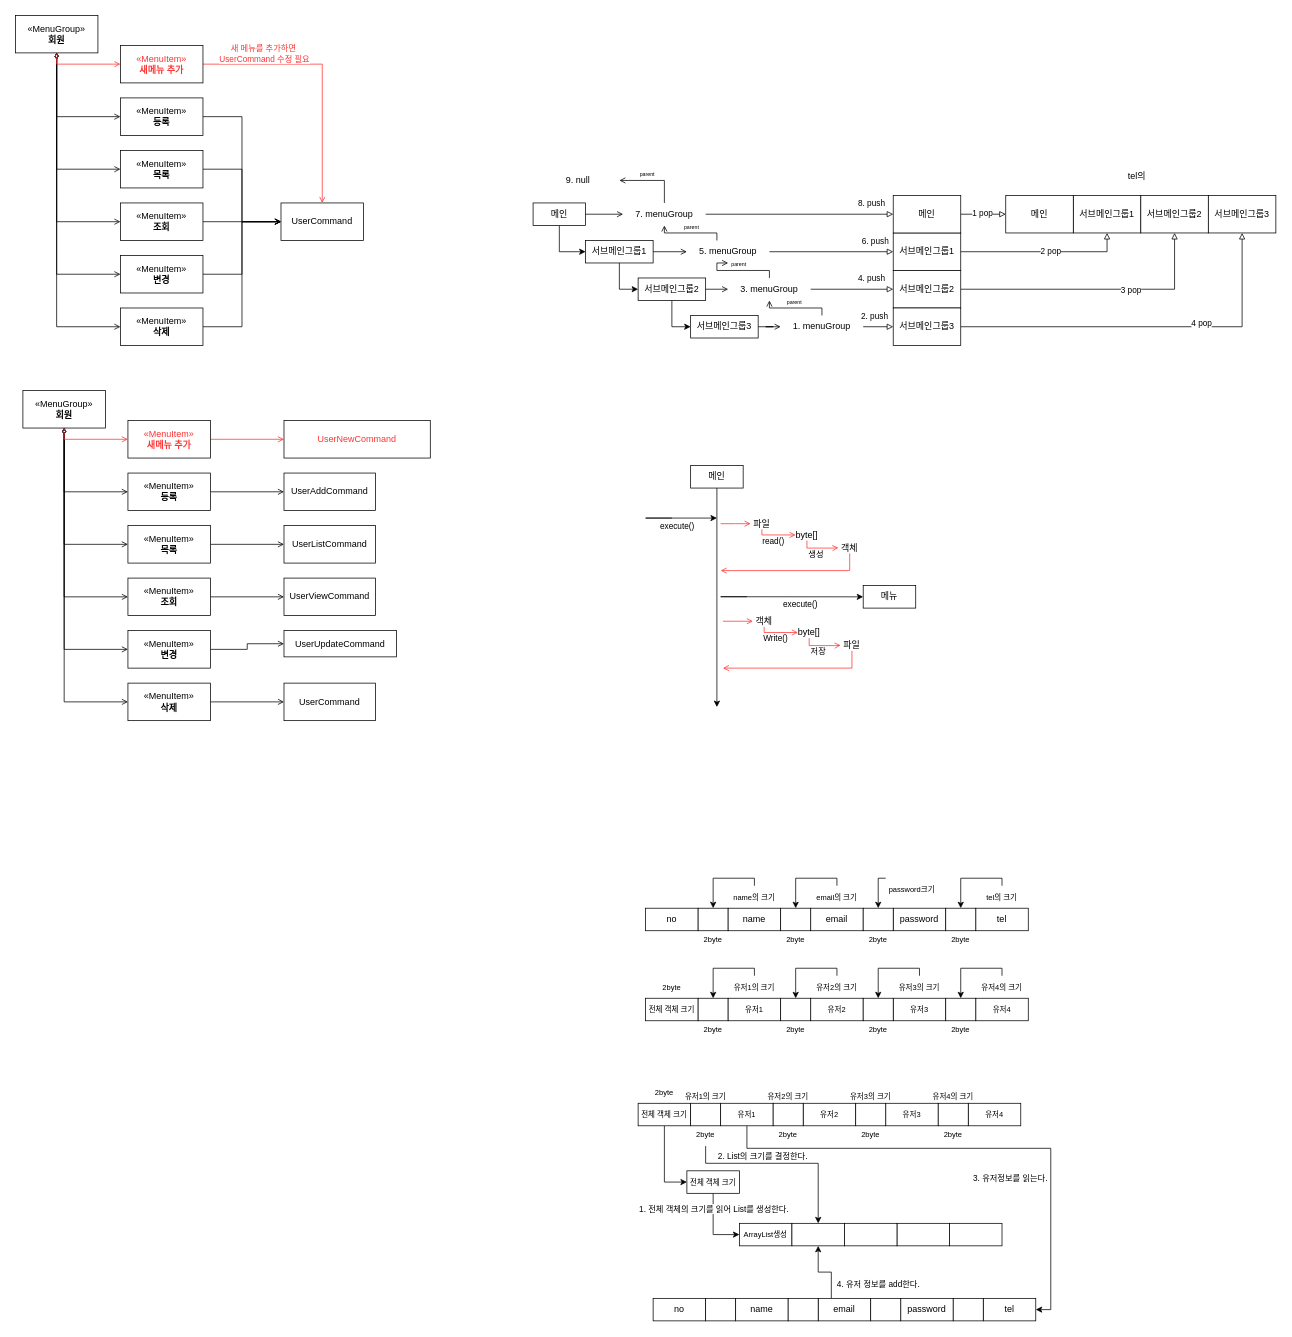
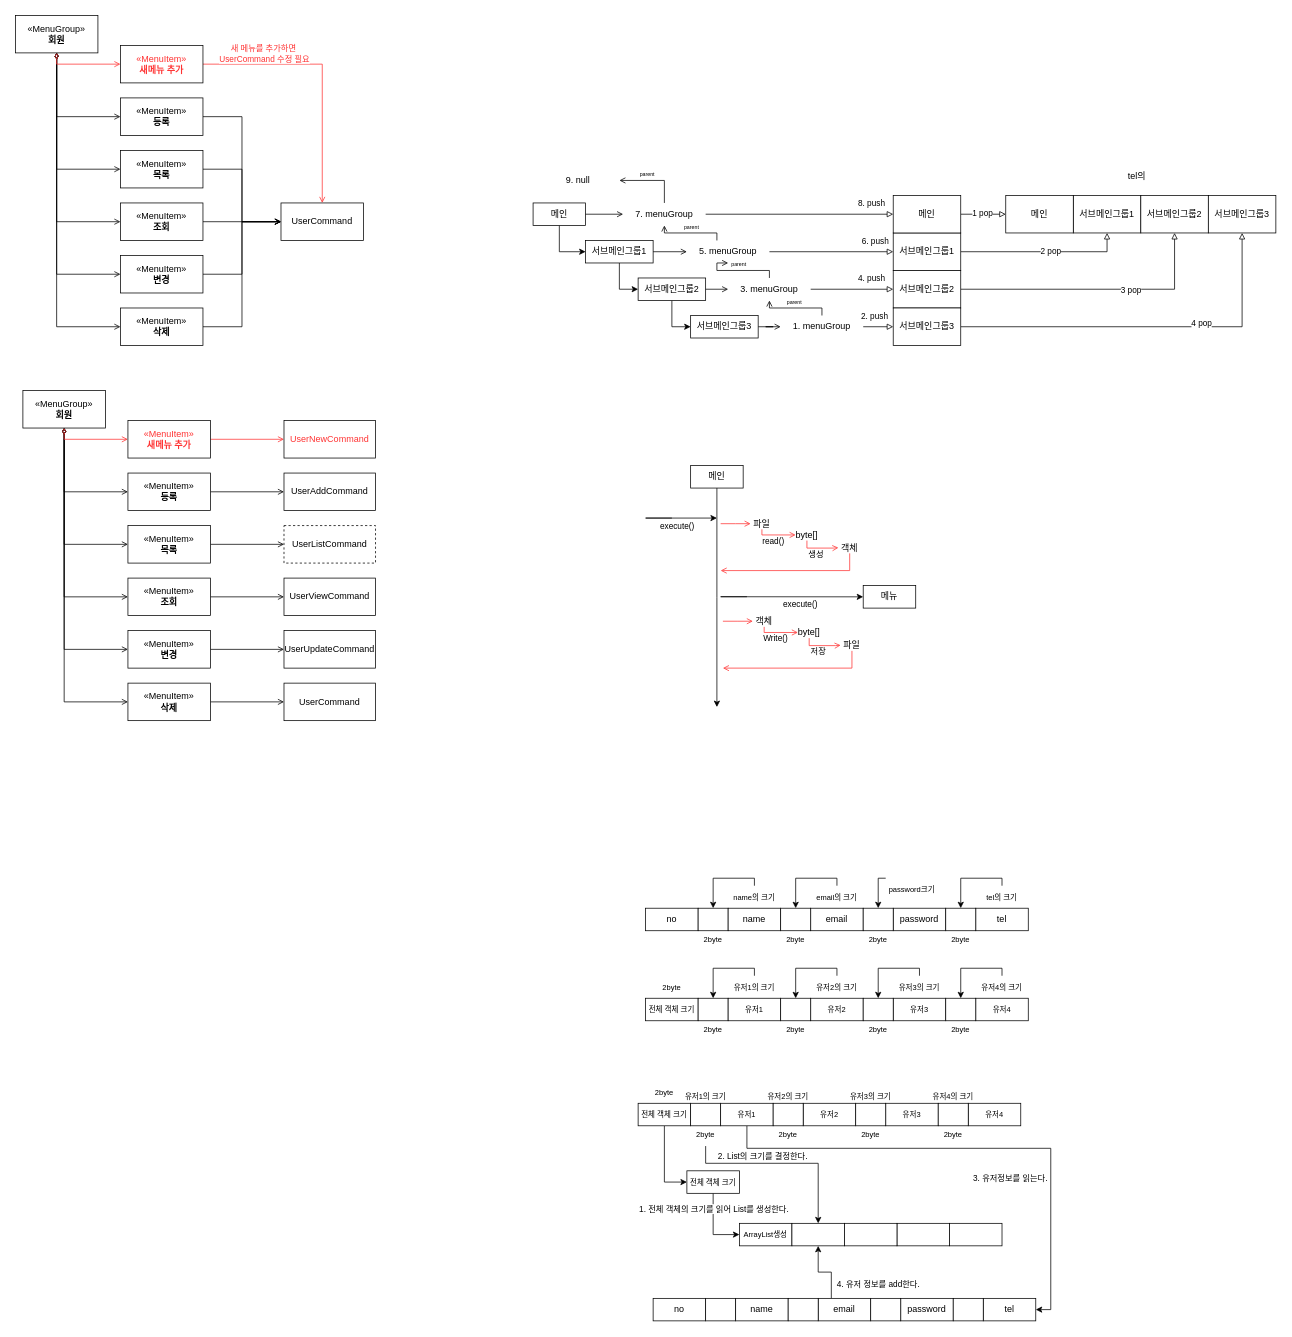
(357, 439) -> (330, 439)
(330, 544) -> (330, 544)
(340, 644) -> (330, 649)
